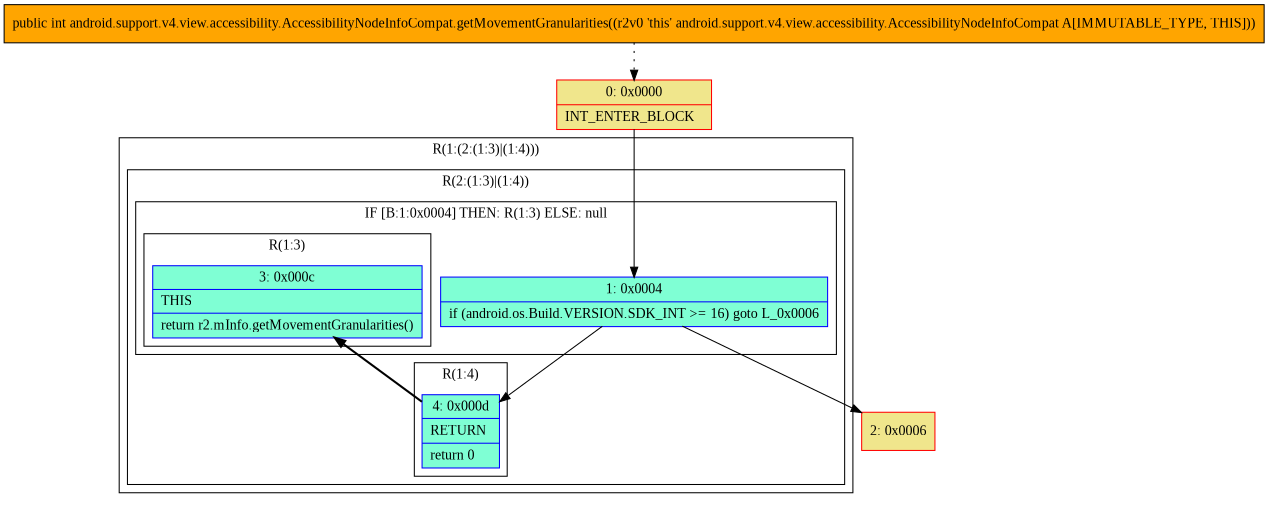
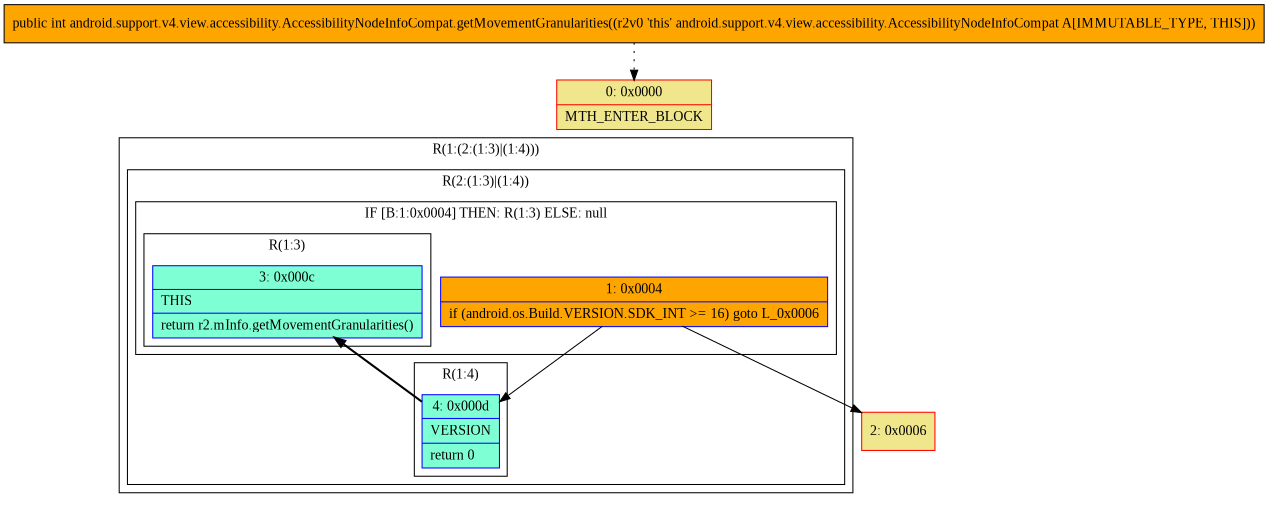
(630, 117) -> (634, 117)
(634, 195) -> none
(634, 302) -> (634, 302)
(459, 430) -> (461, 430)
